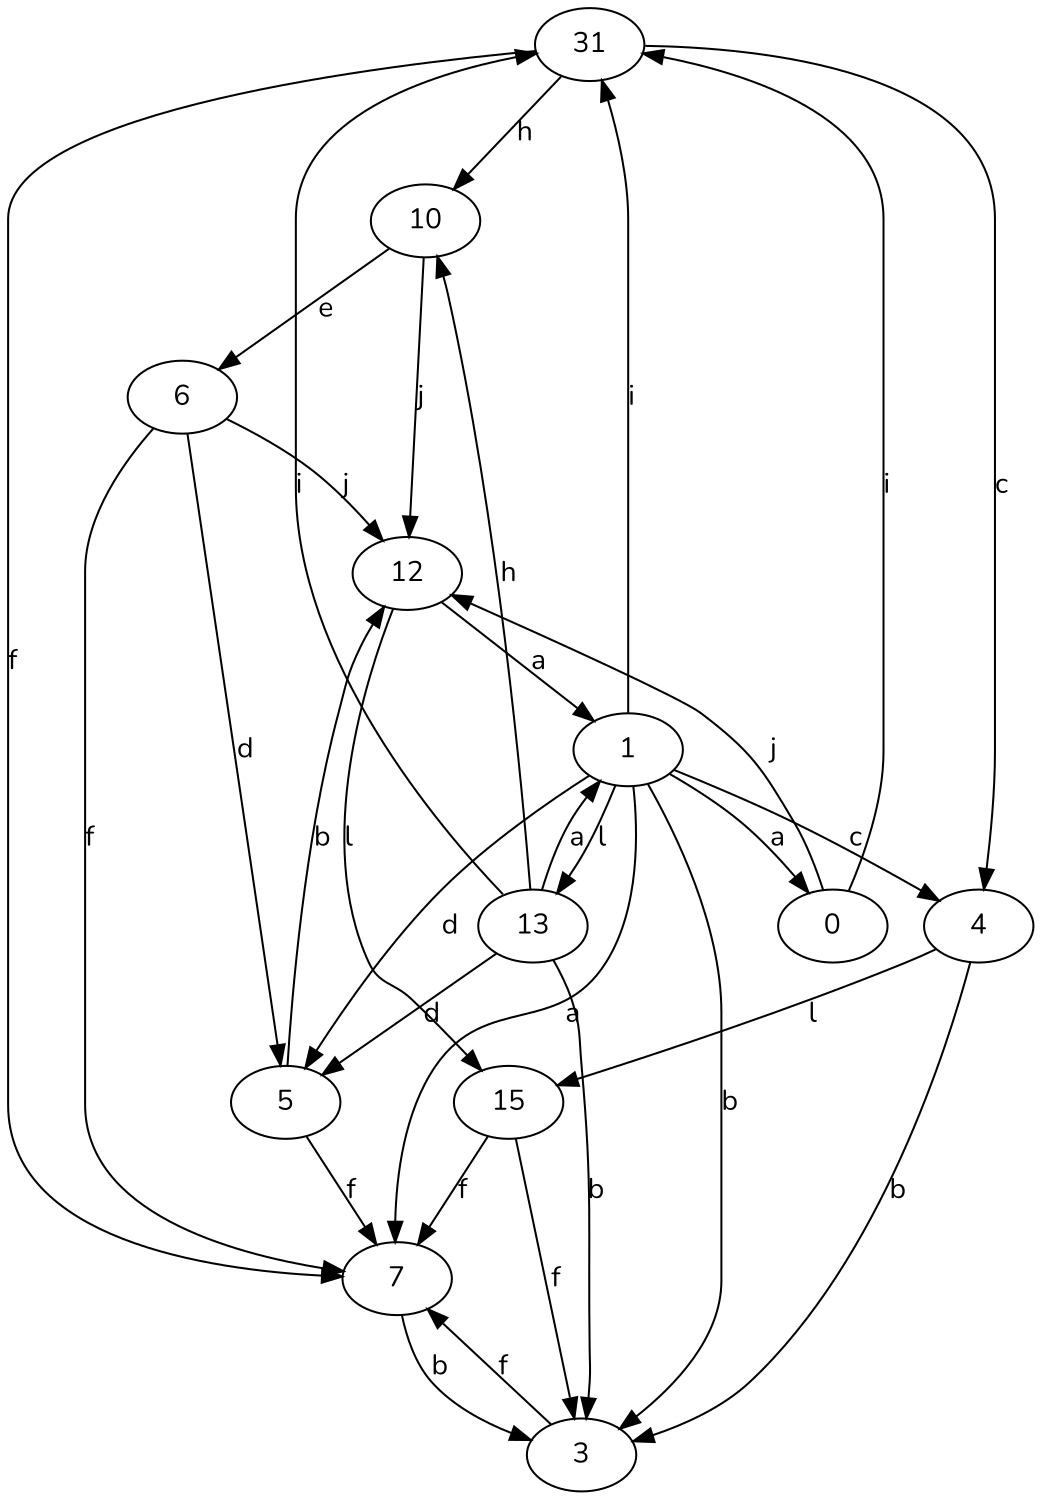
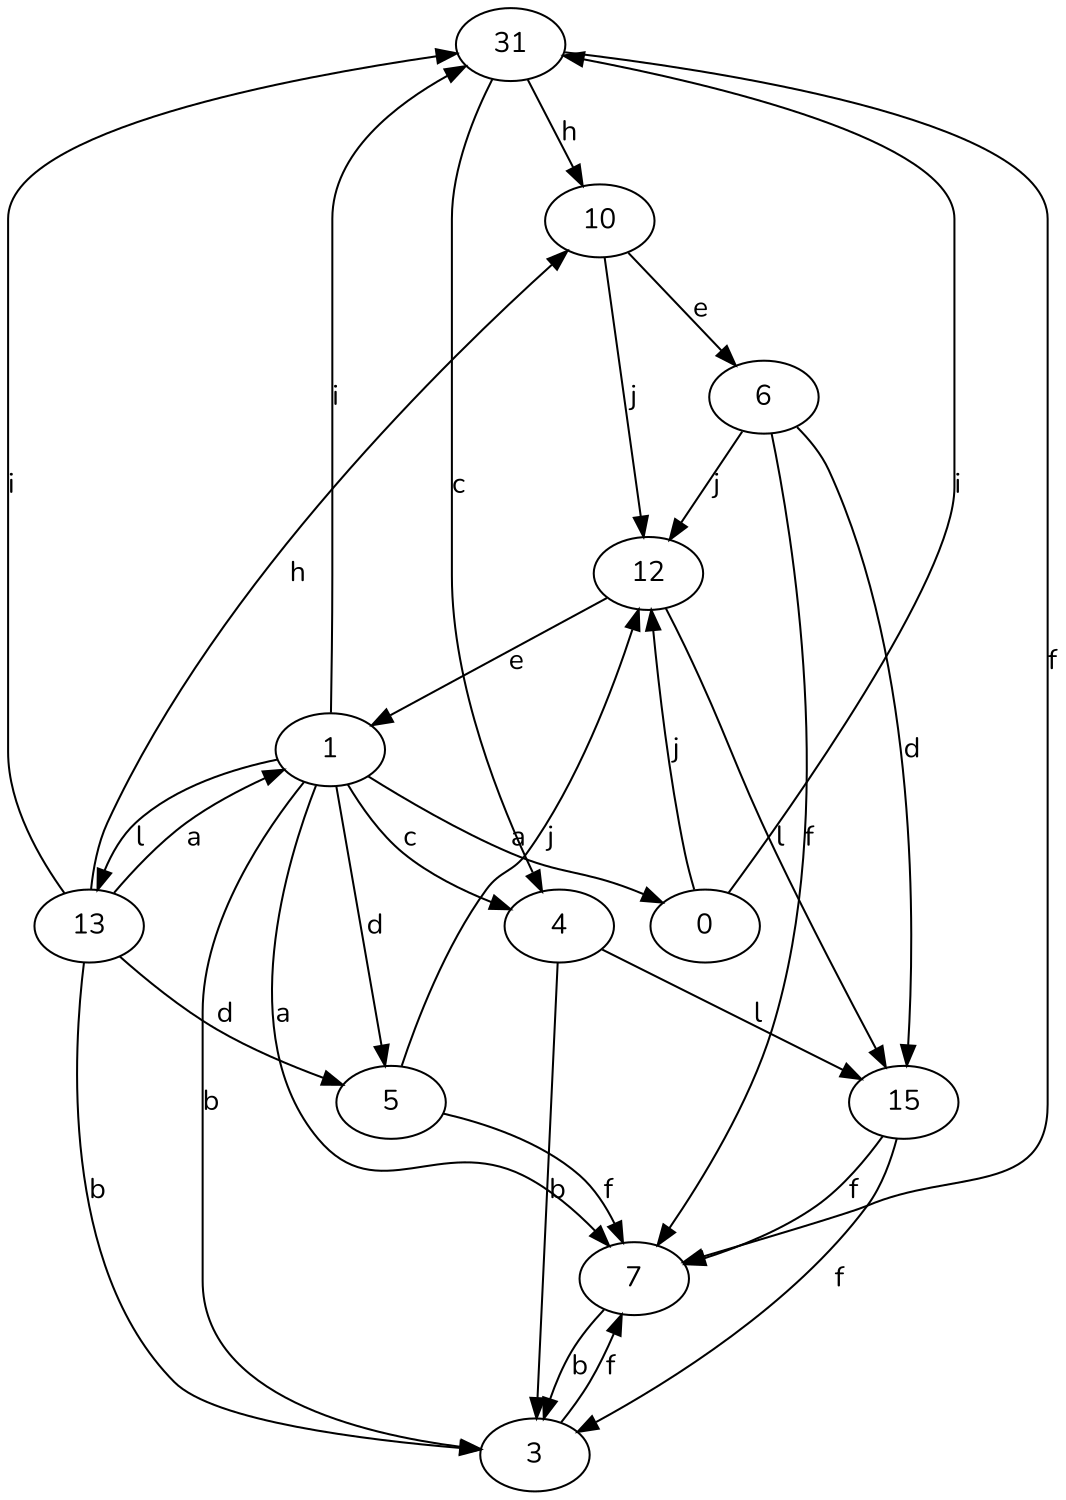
(539, 662) -> (517, 662)
(233, 740) -> (897, 726)
(323, 838) -> (551, 838)
